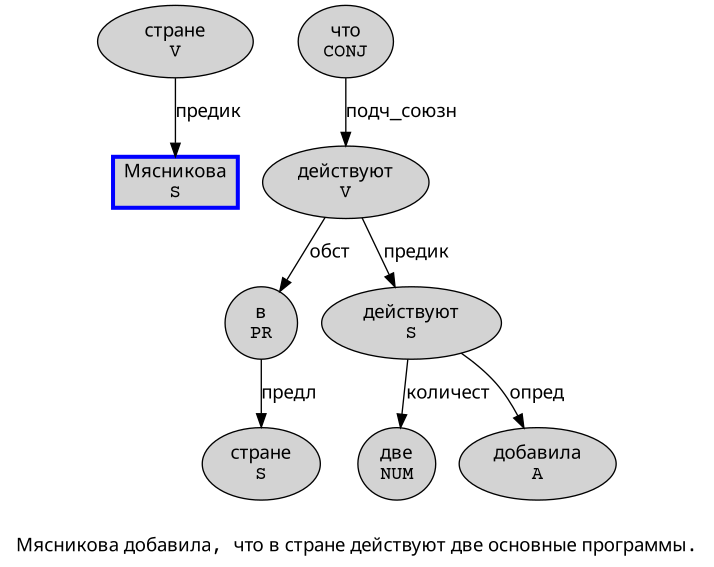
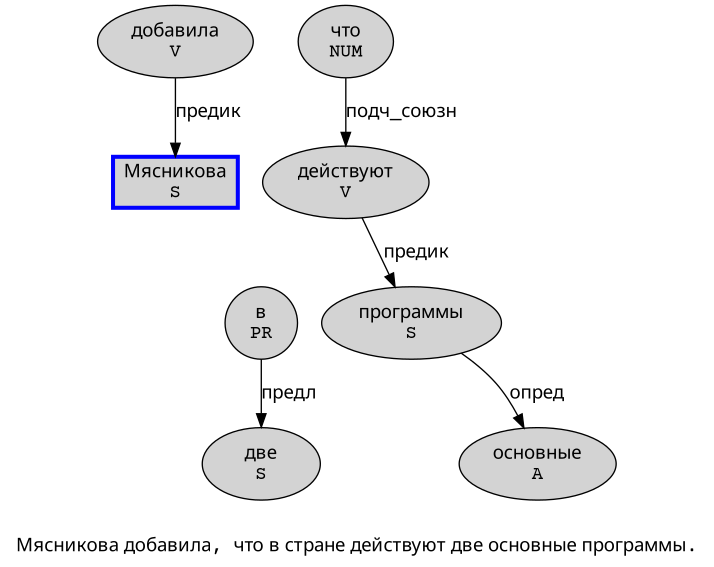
(175, 42) -> (175, 42)
(346, 42) -> (346, 42)
(306, 249) -> none
(412, 323) -> (412, 323)
(261, 464) -> (261, 464)
(397, 464) -> none
(538, 464) -> (538, 464)
